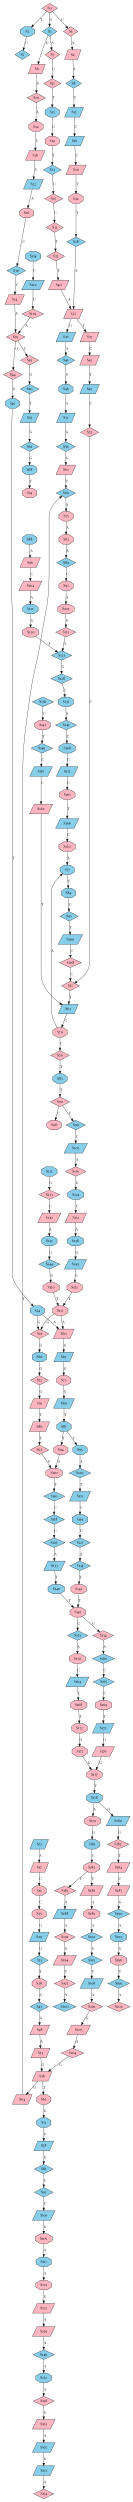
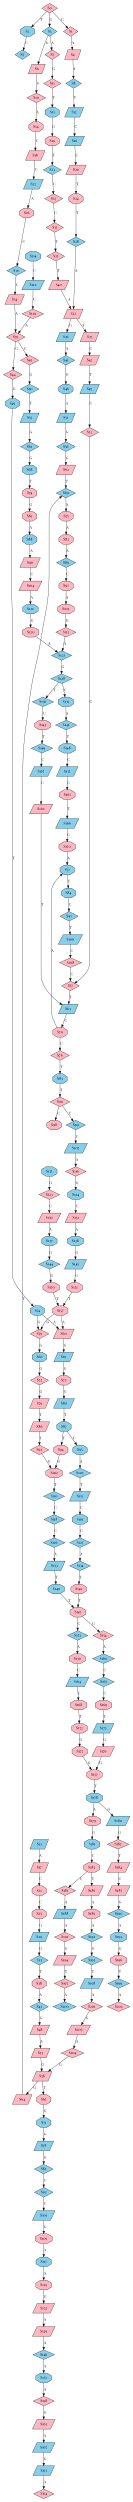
none -> (30, 516)
none -> (53, 689)
